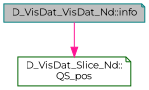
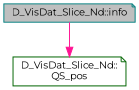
(74, 13) -> (70, 13)
